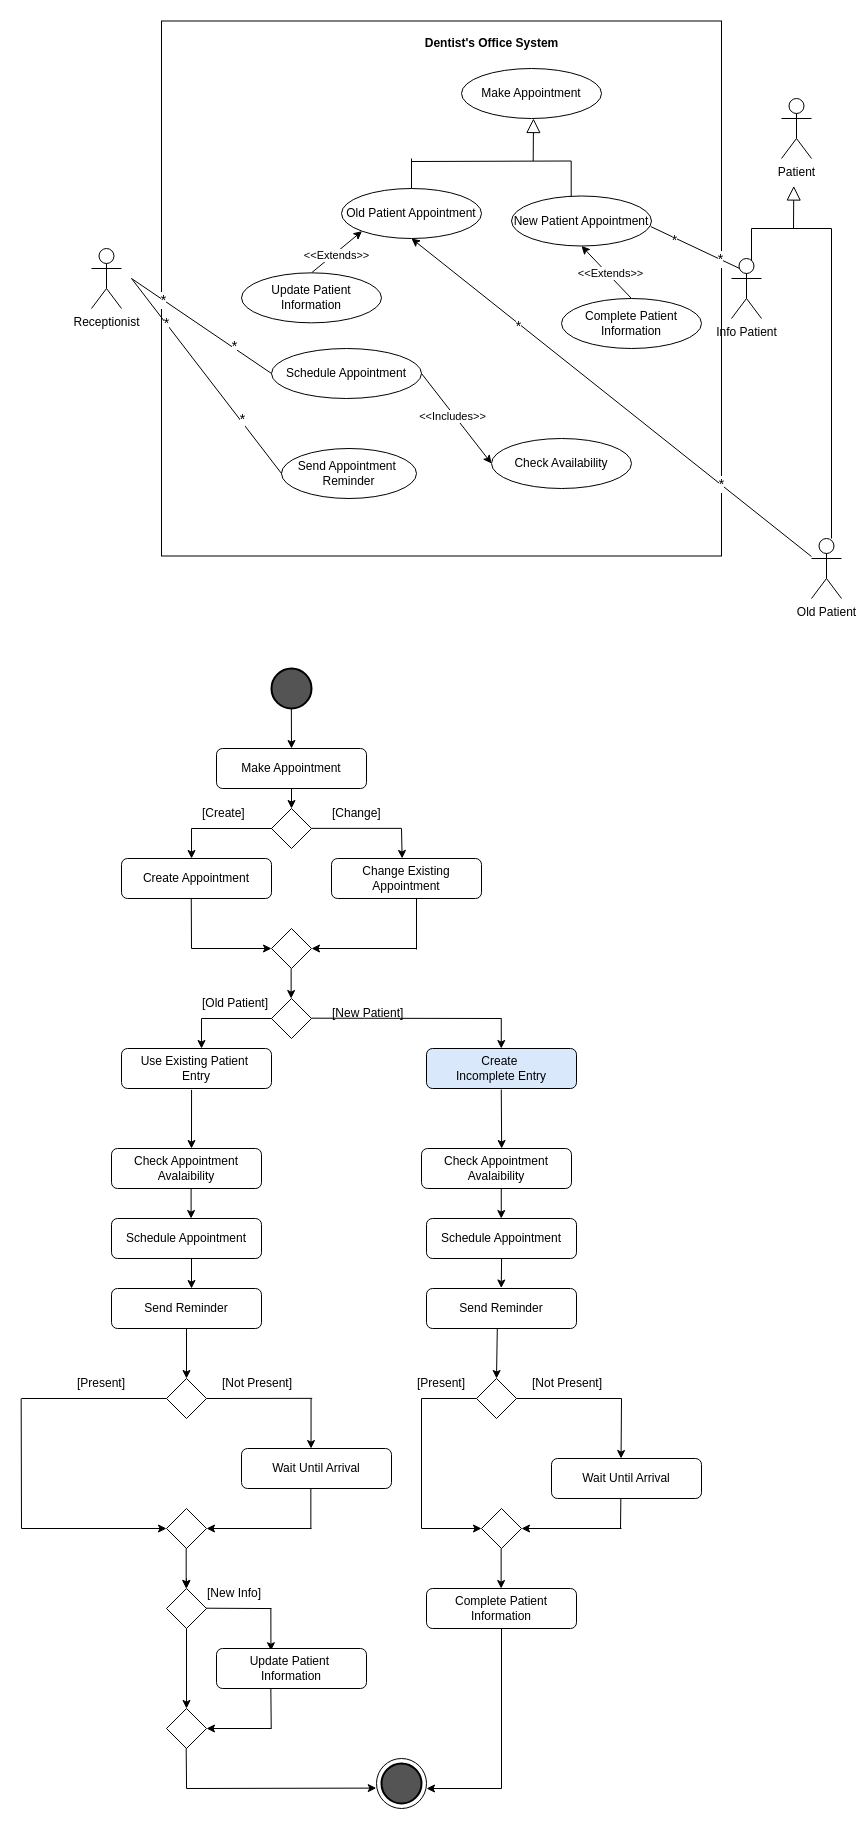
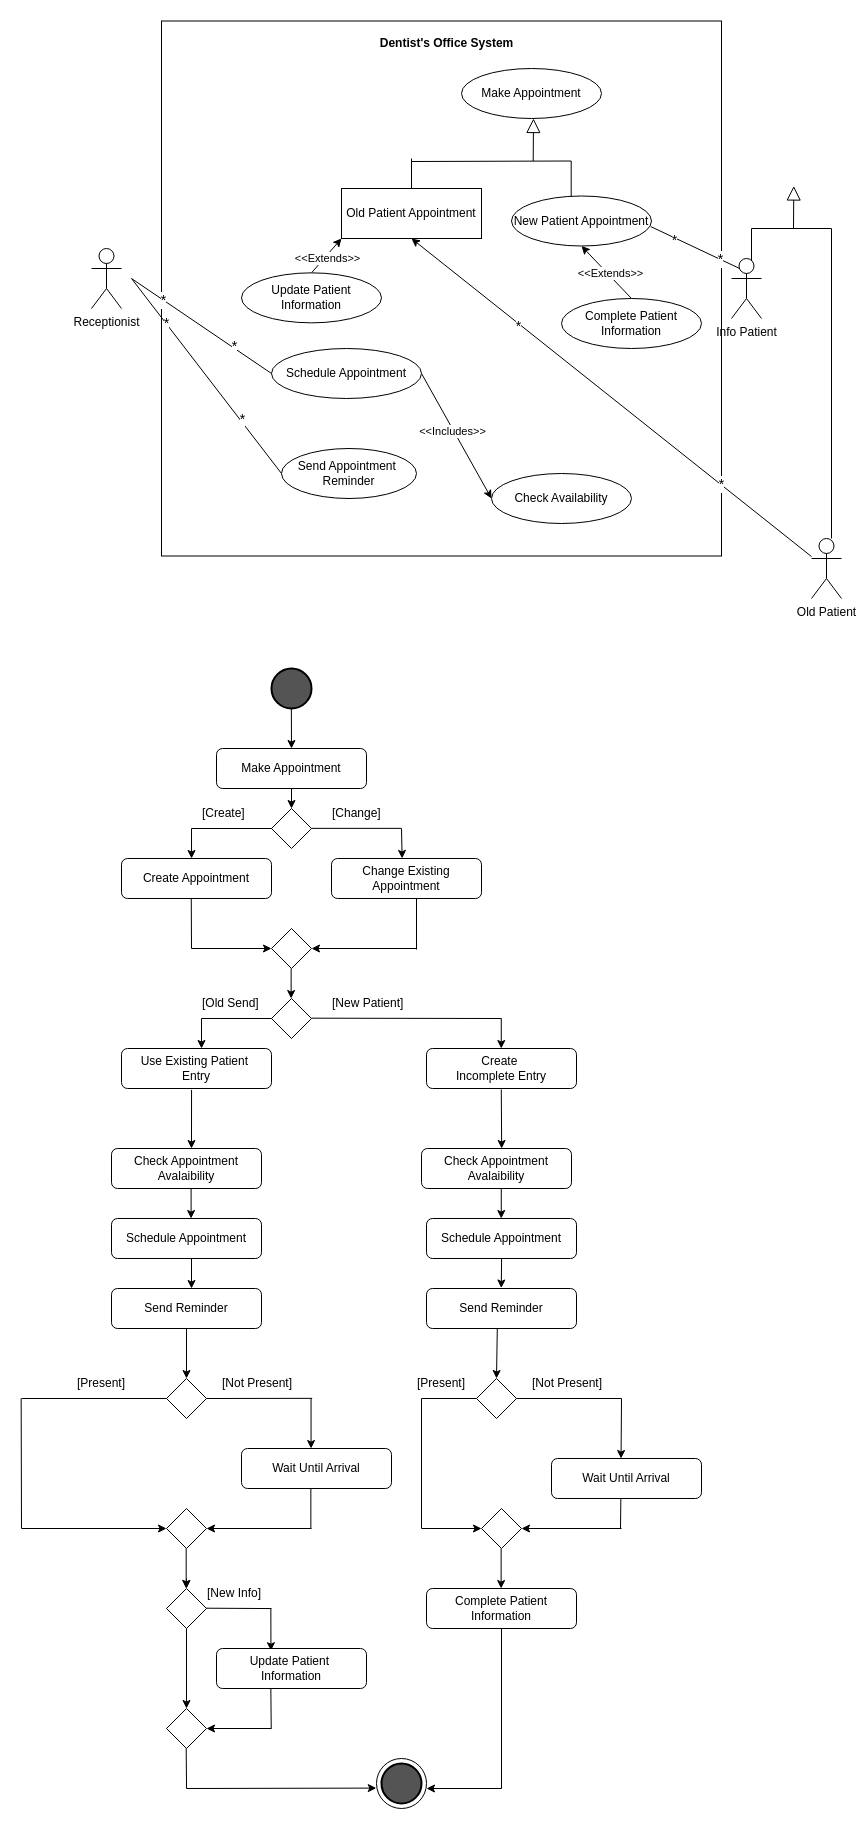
(492, 43) -> (447, 43)
(797, 129) -> none
(412, 214) -> (412, 214)
(562, 464) -> (562, 499)
(238, 1004) -> (233, 1004)
(377, 1014) -> (377, 1004)
(502, 1069) -> (502, 1069)
